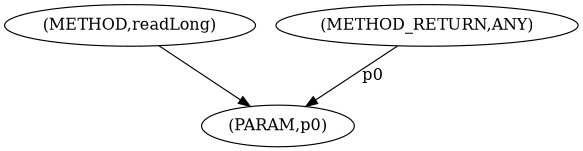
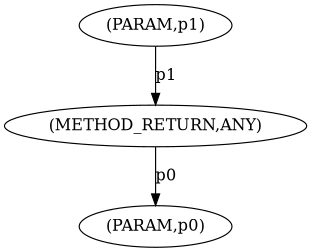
(130, 25) -> none
none -> (156, 25)
